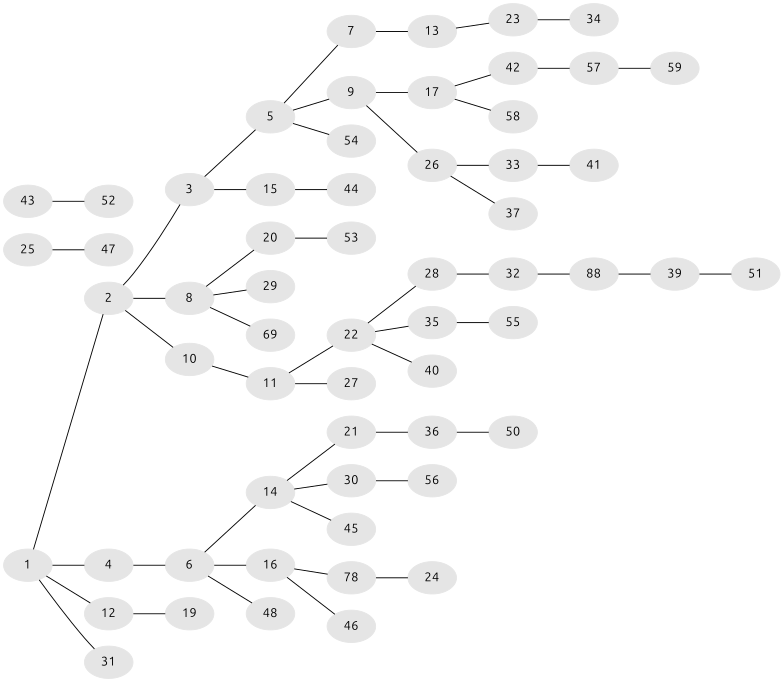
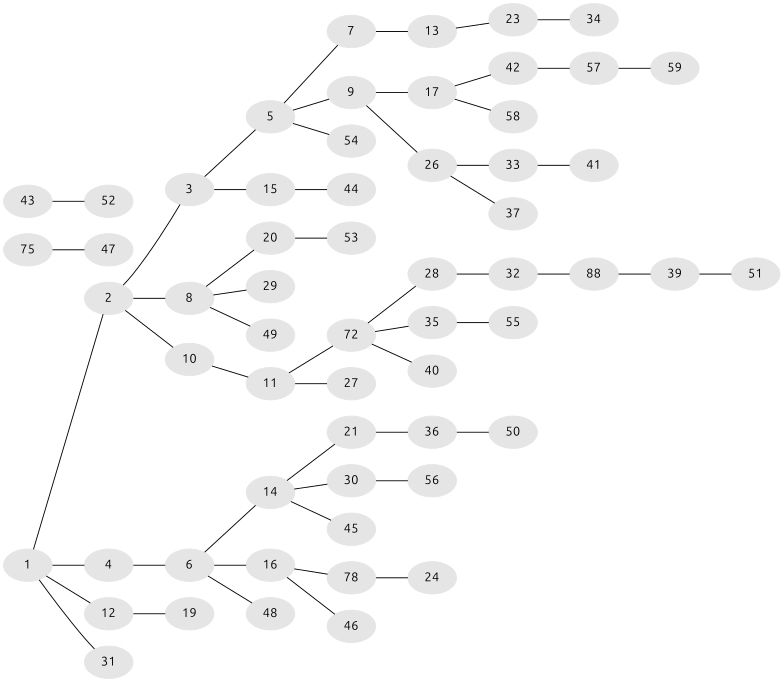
(28, 250) -> (28, 250)
(270, 335) -> (270, 335)
(351, 335) -> (351, 335)
